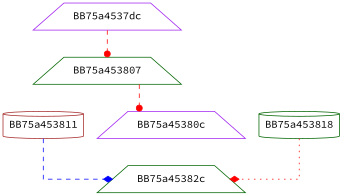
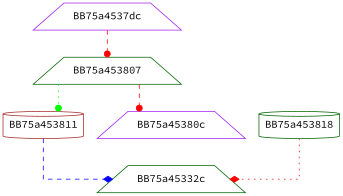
none -> (58, 95)
(171, 179) -> (171, 179)
